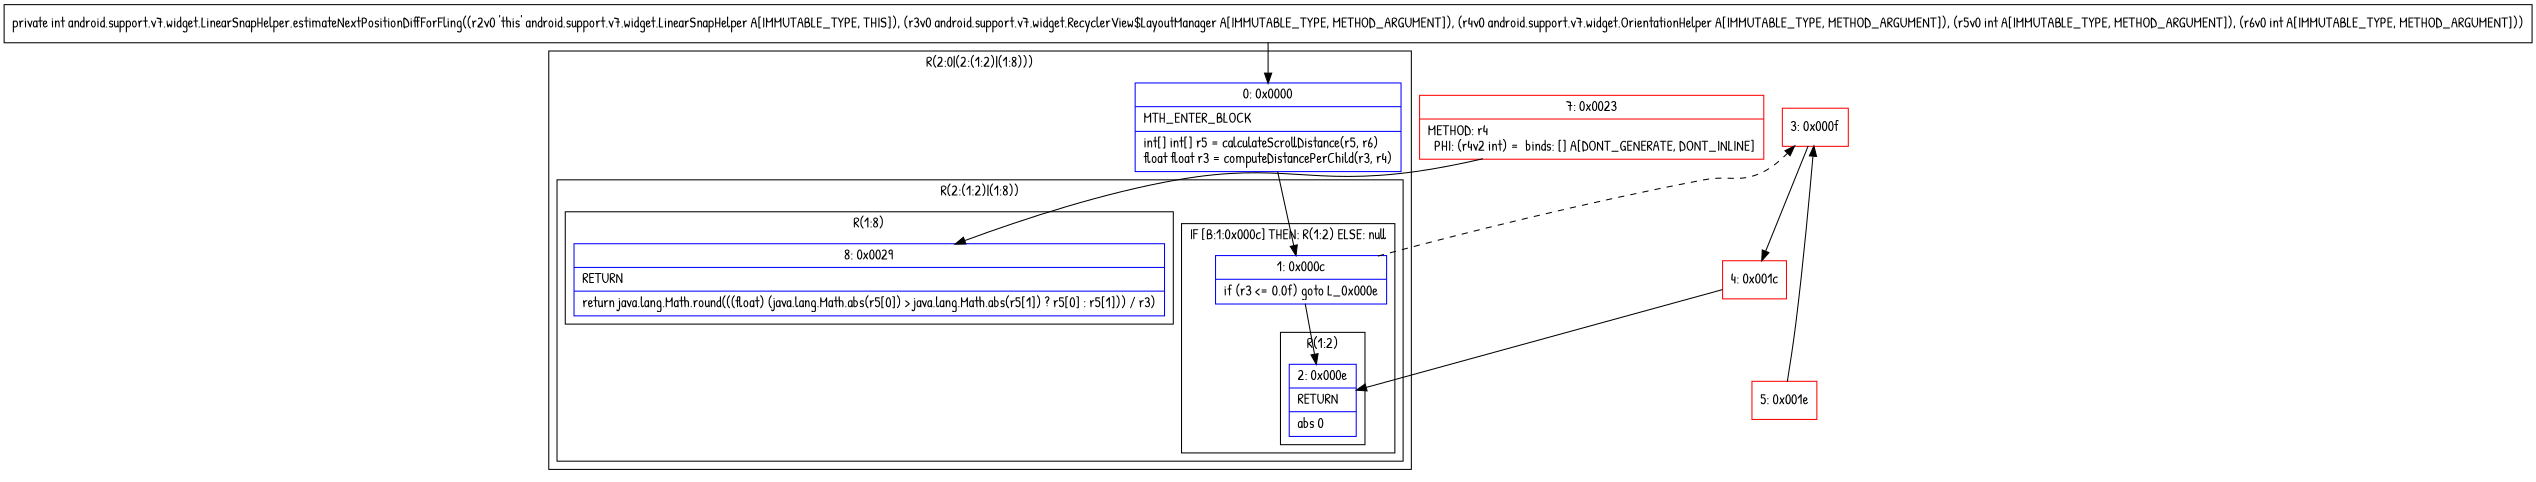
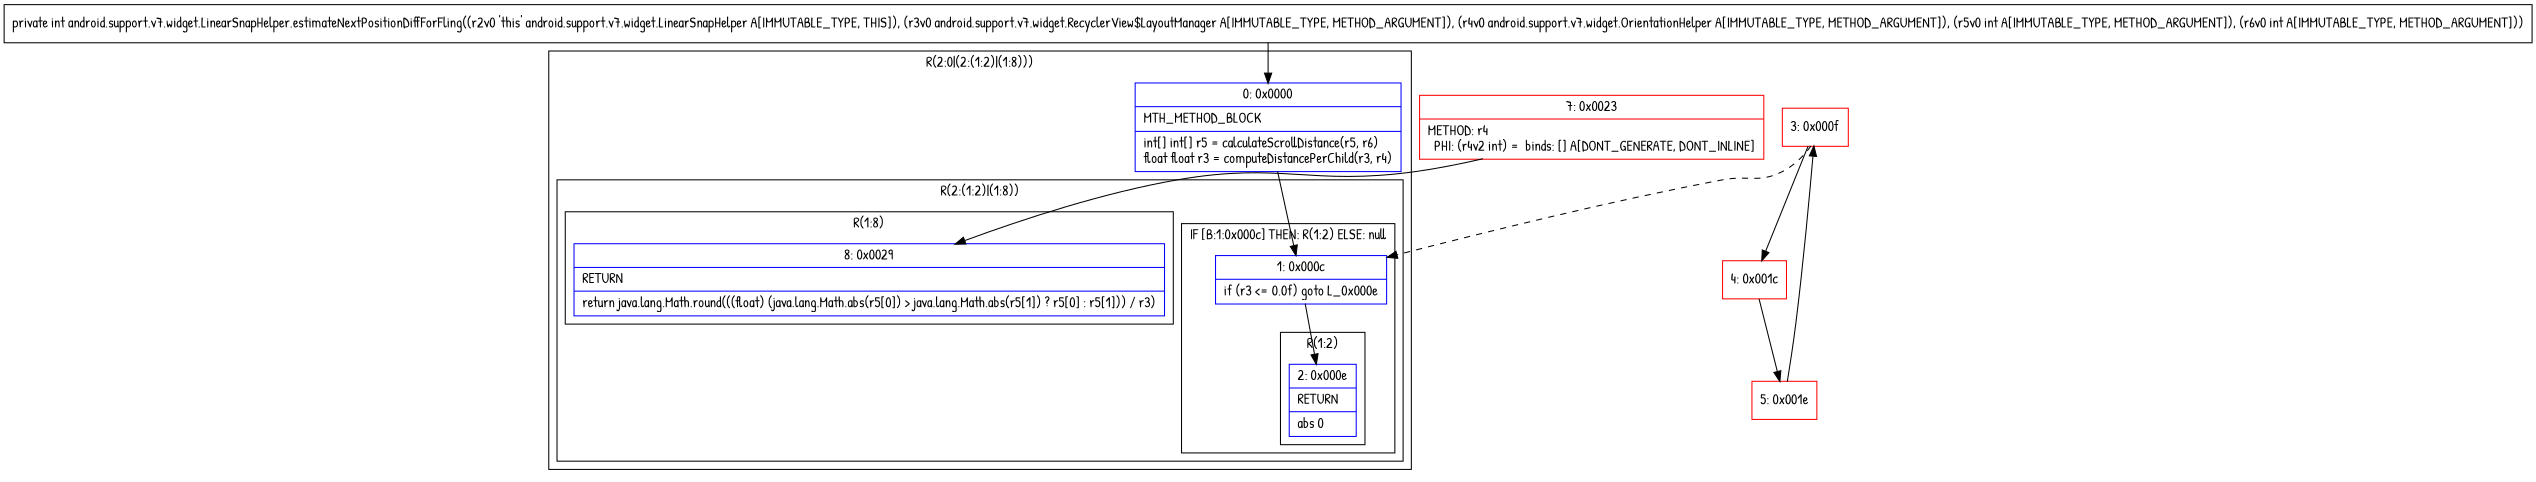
(1198, 119) -> (1203, 119)
(1585, 205) -> (1608, 204)
(1544, 339) -> (1768, 335)
